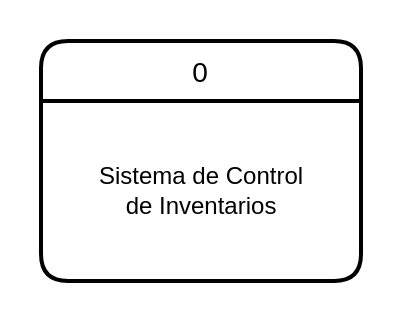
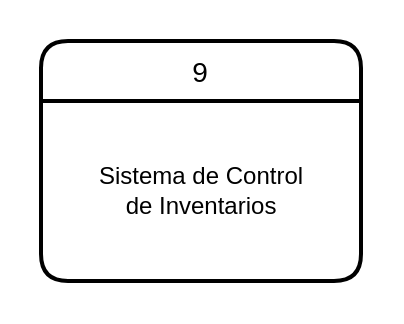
(200, 73) -> (200, 73)
